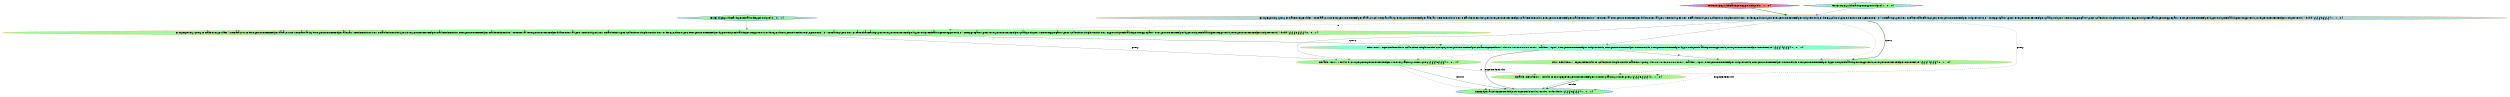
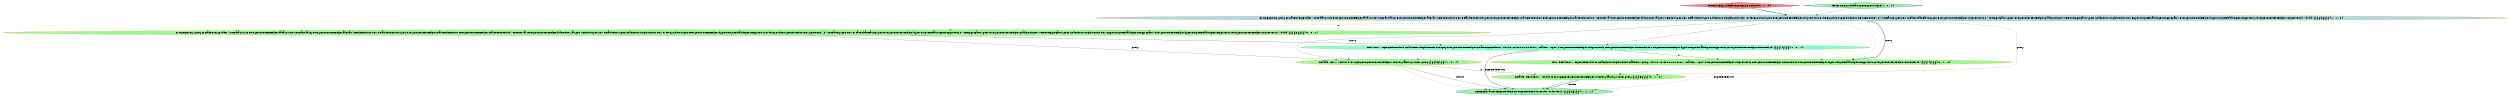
(747, 18) -> none
